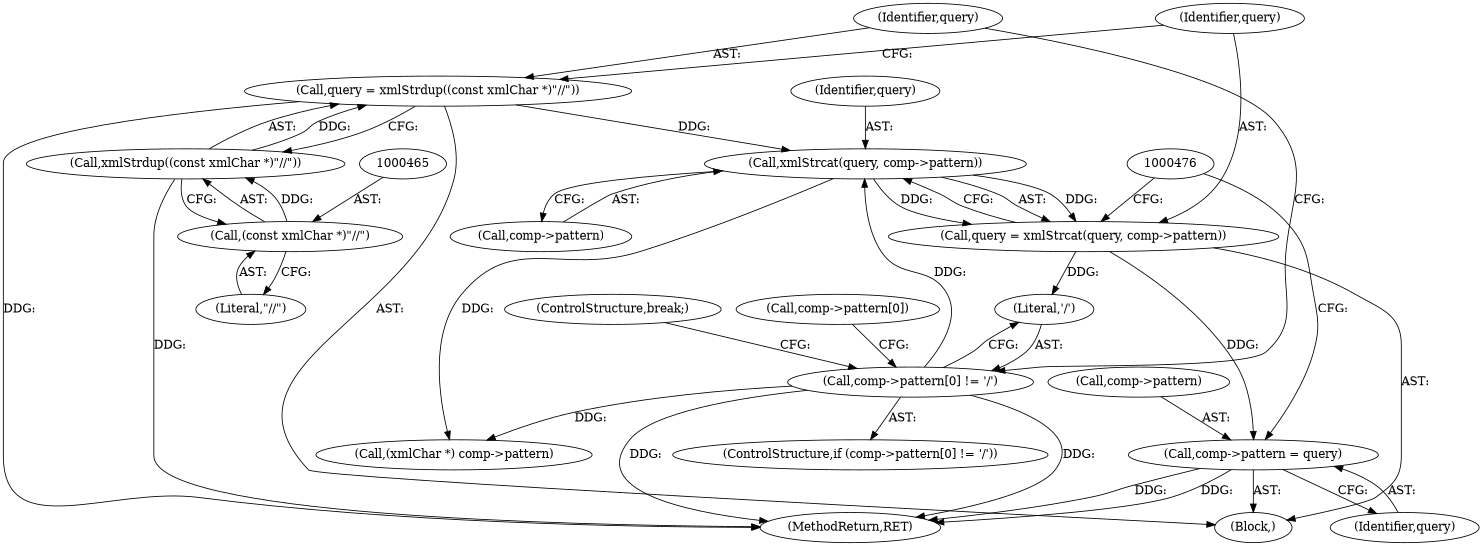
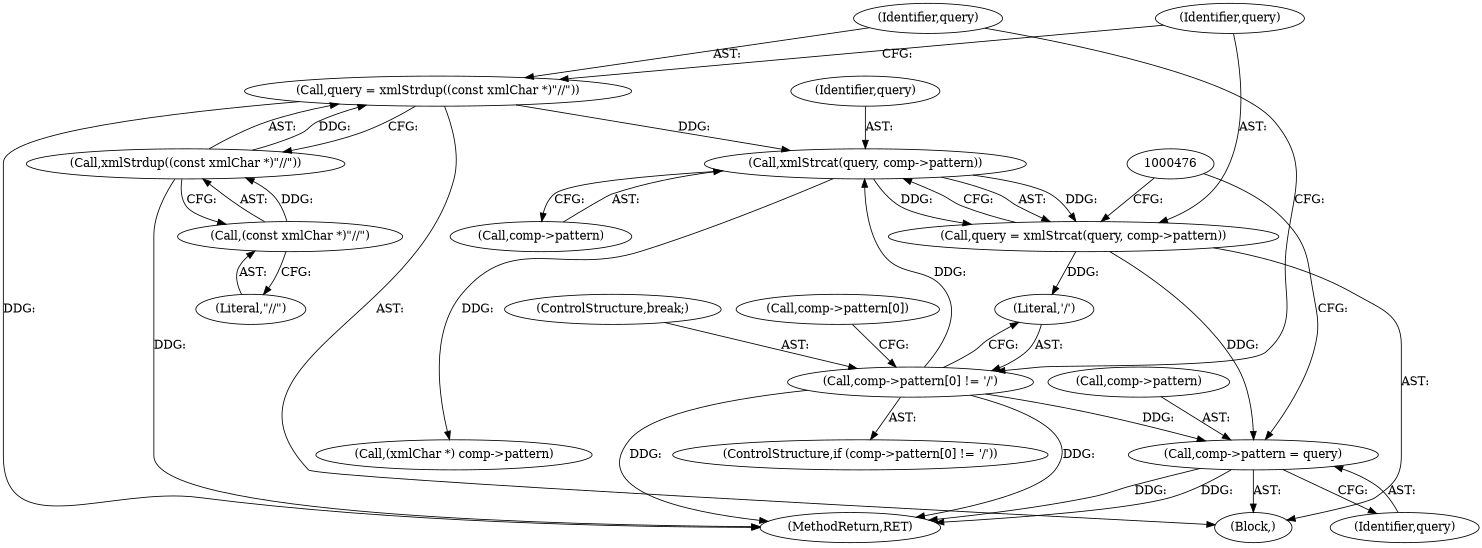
(403, 164) -> none
(797, 346) -> (797, 346)
(641, 400) -> (1092, 413)
